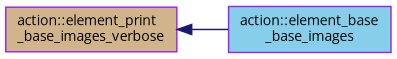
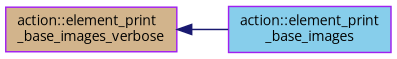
(310, 29) -> (310, 29)
